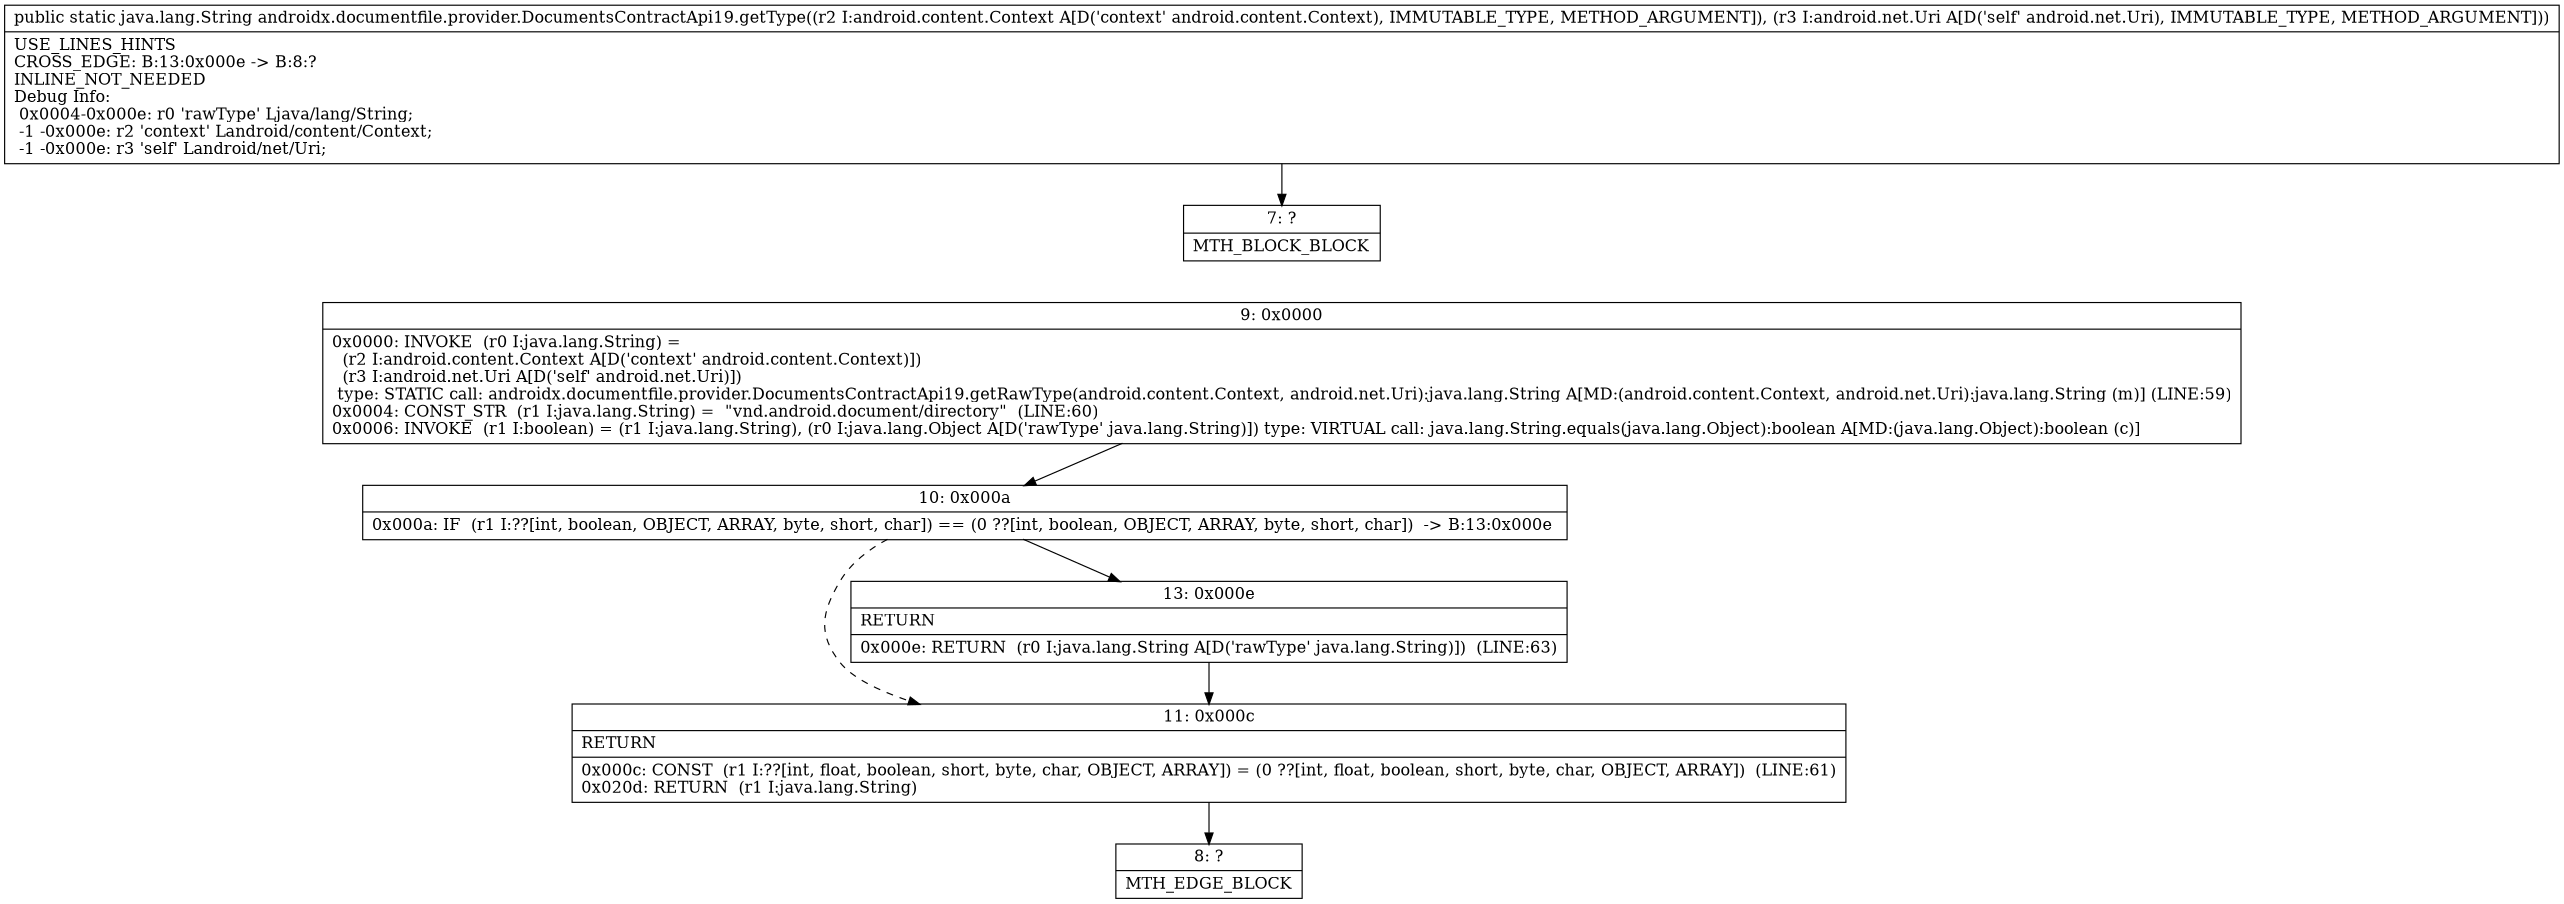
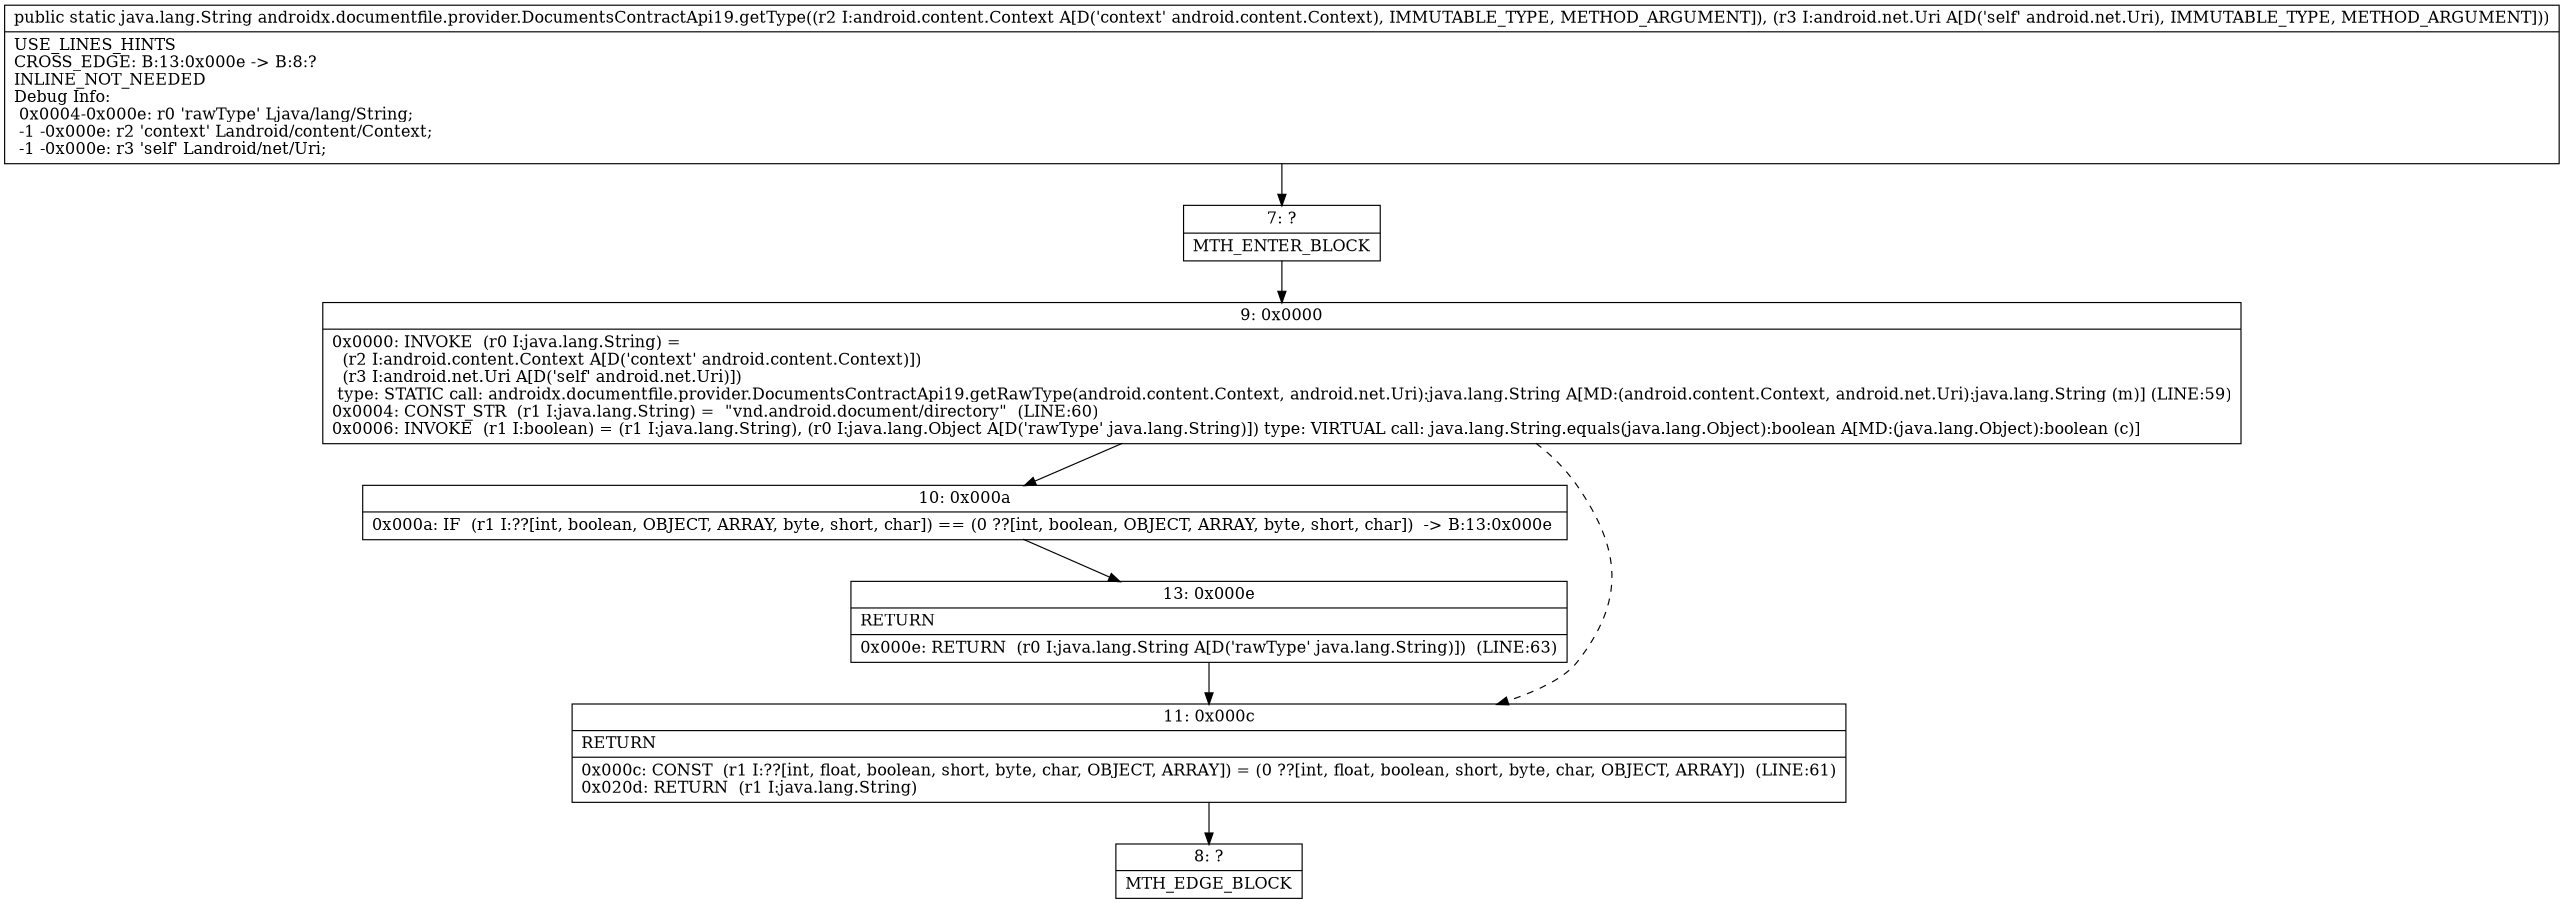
(1281, 246) -> (1282, 246)
none -> (1282, 276)
(825, 630) -> (1611, 585)
